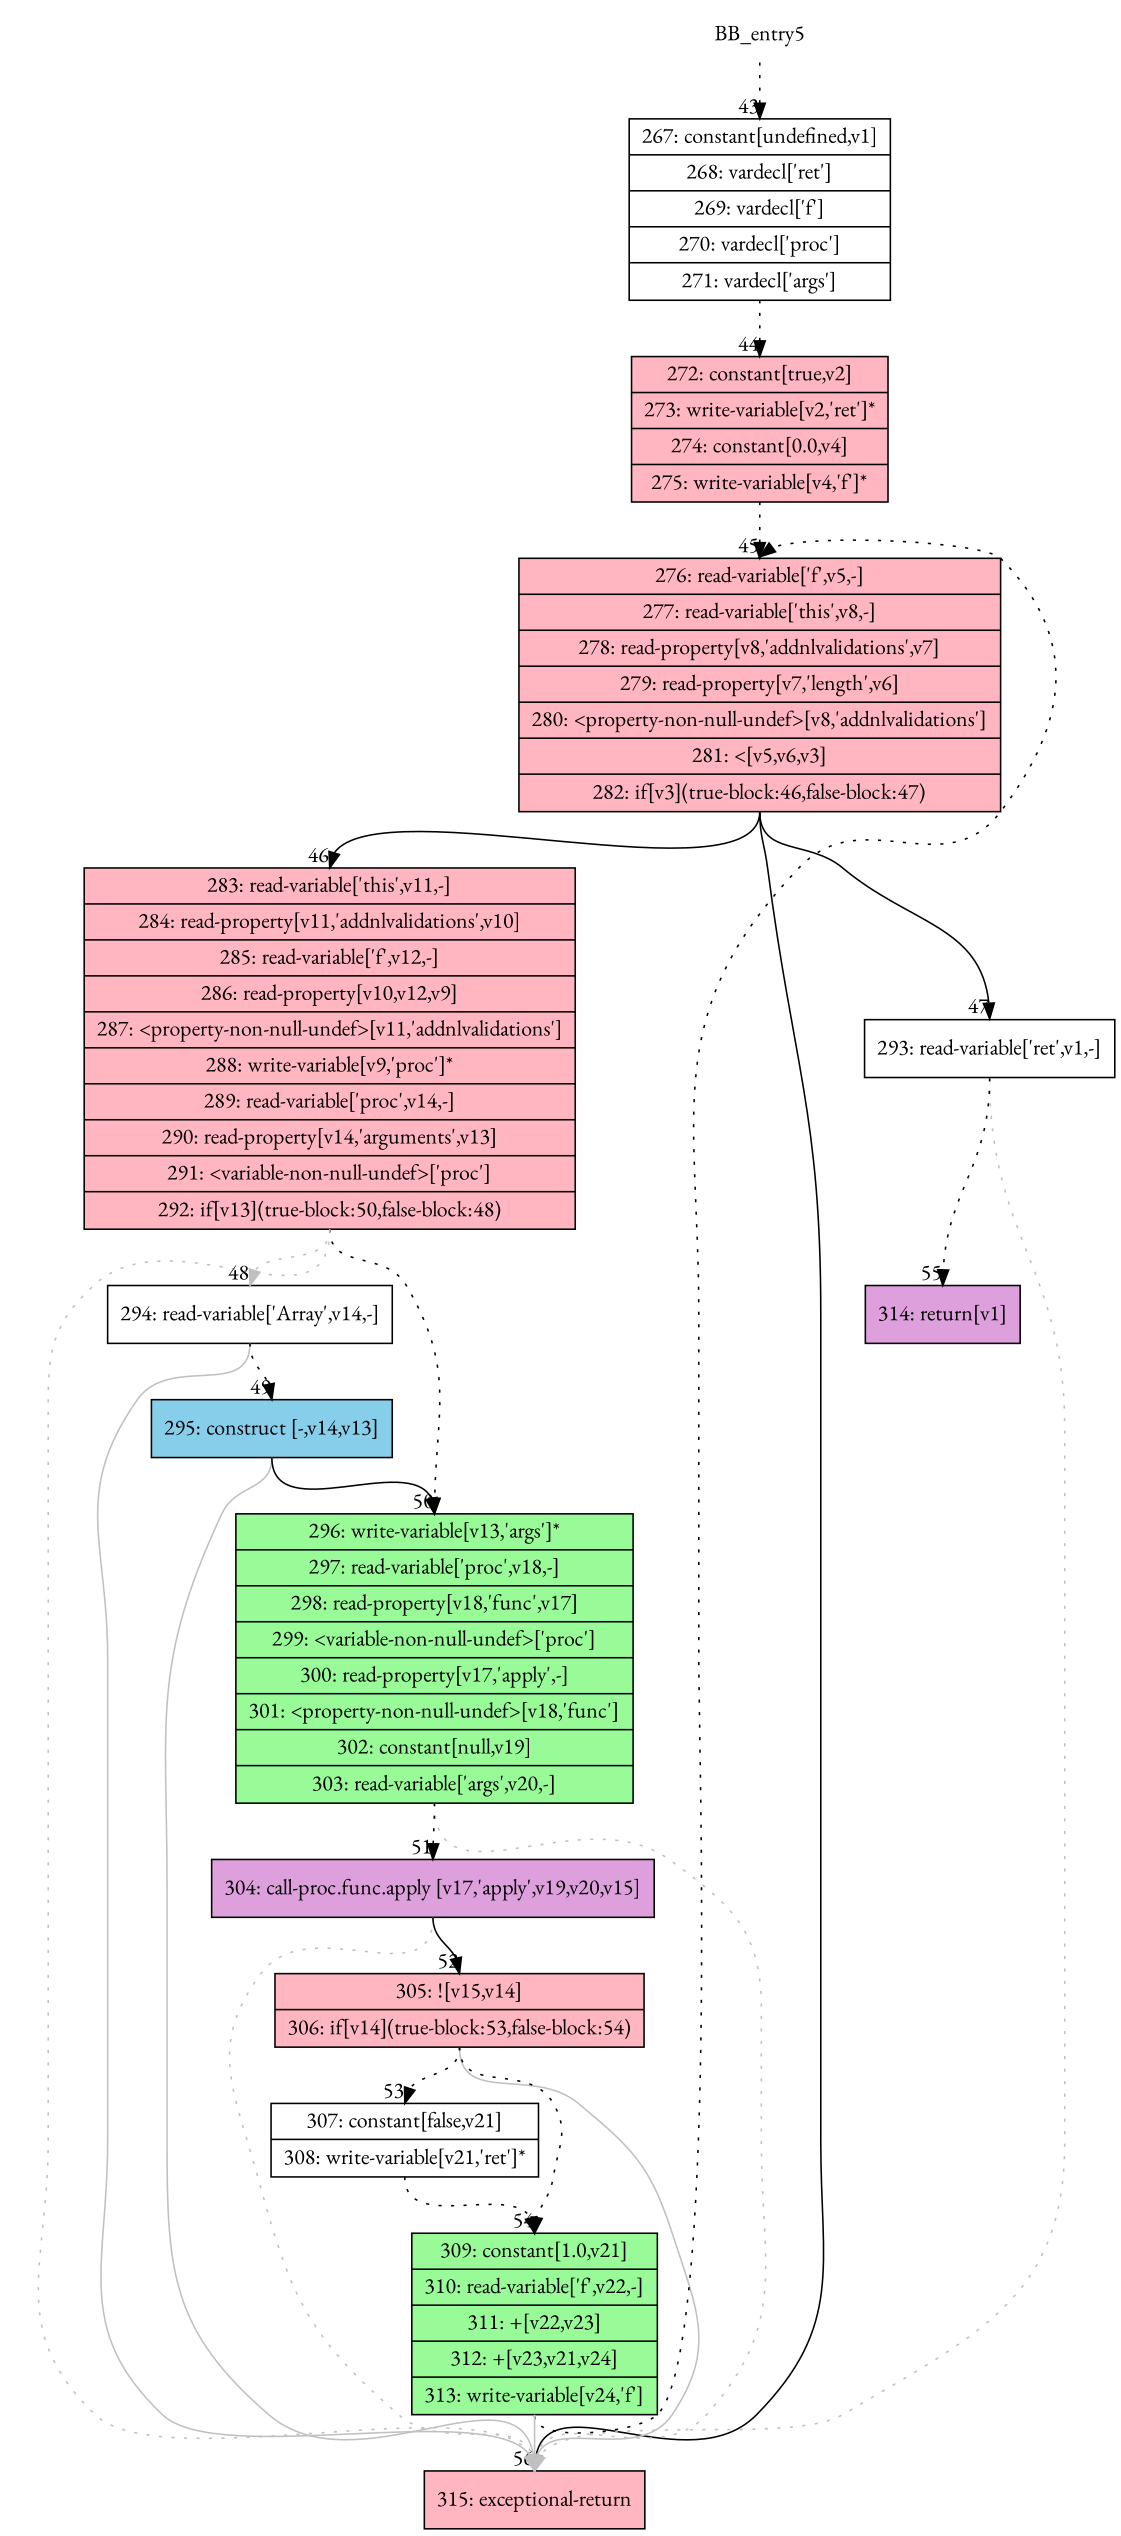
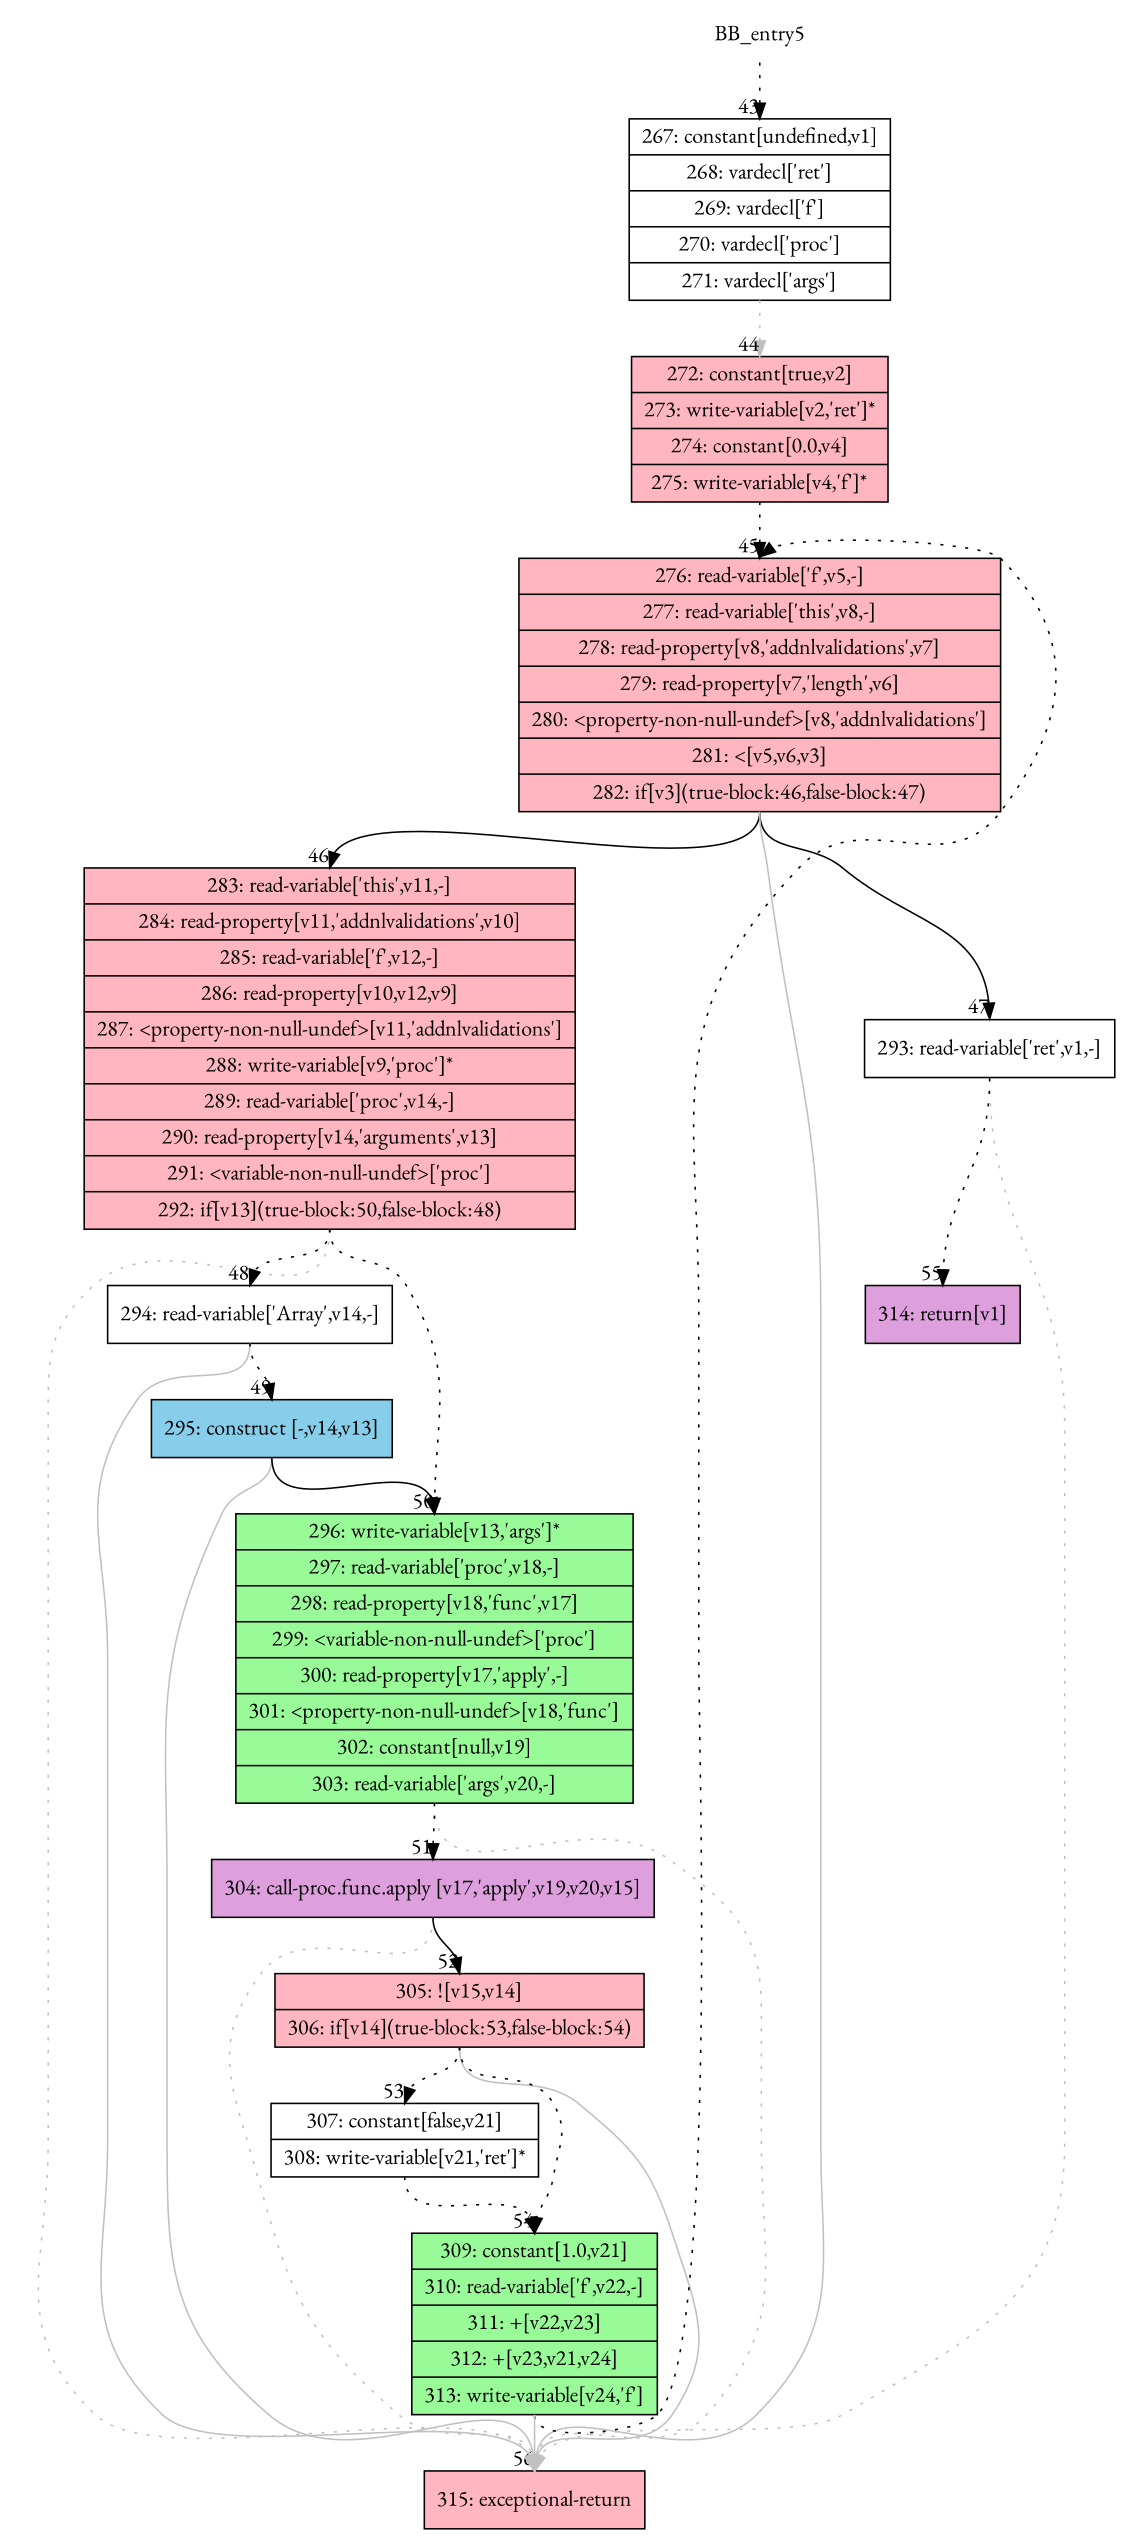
(760, 321) -> (760, 321)
(298, 1256) -> (298, 1256)
(821, 1740) -> (821, 1740)
